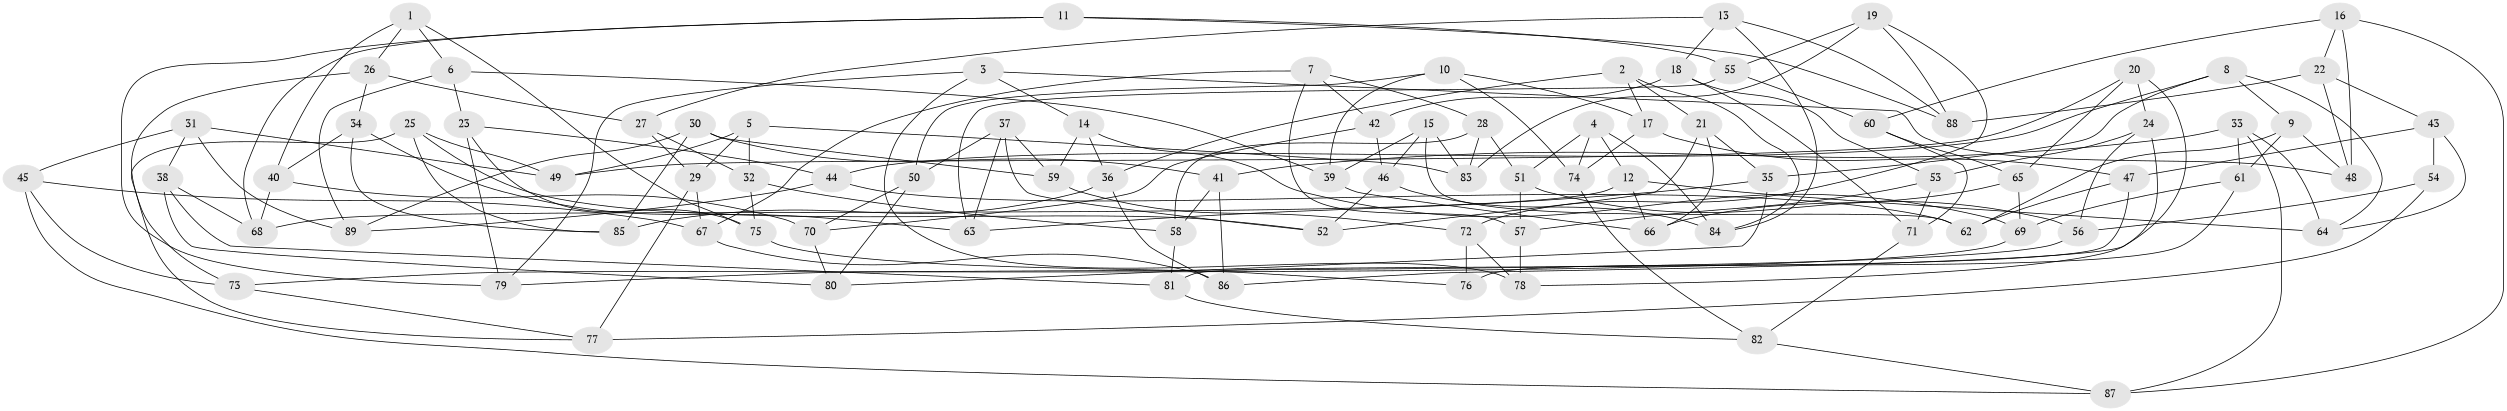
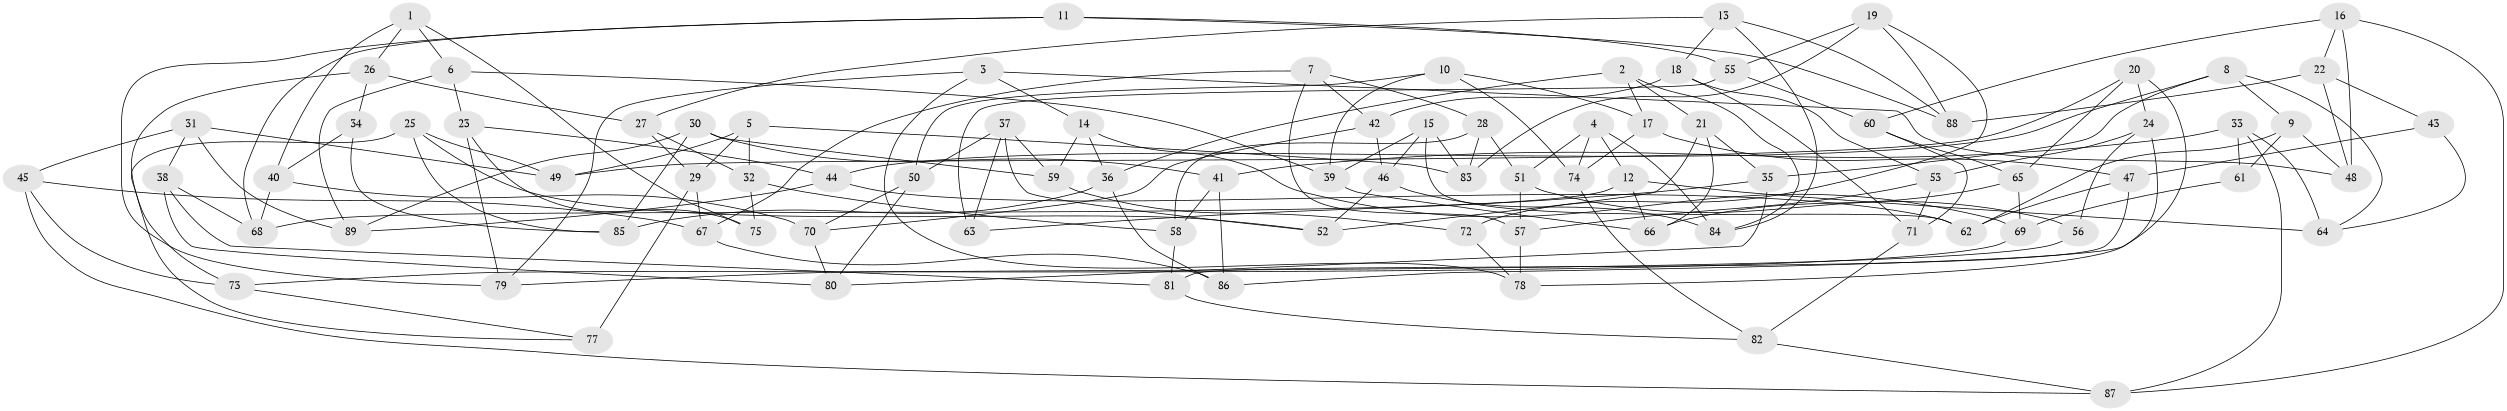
(2434, 178) -> none
(507, 193) -> none
(1466, 286) -> none
